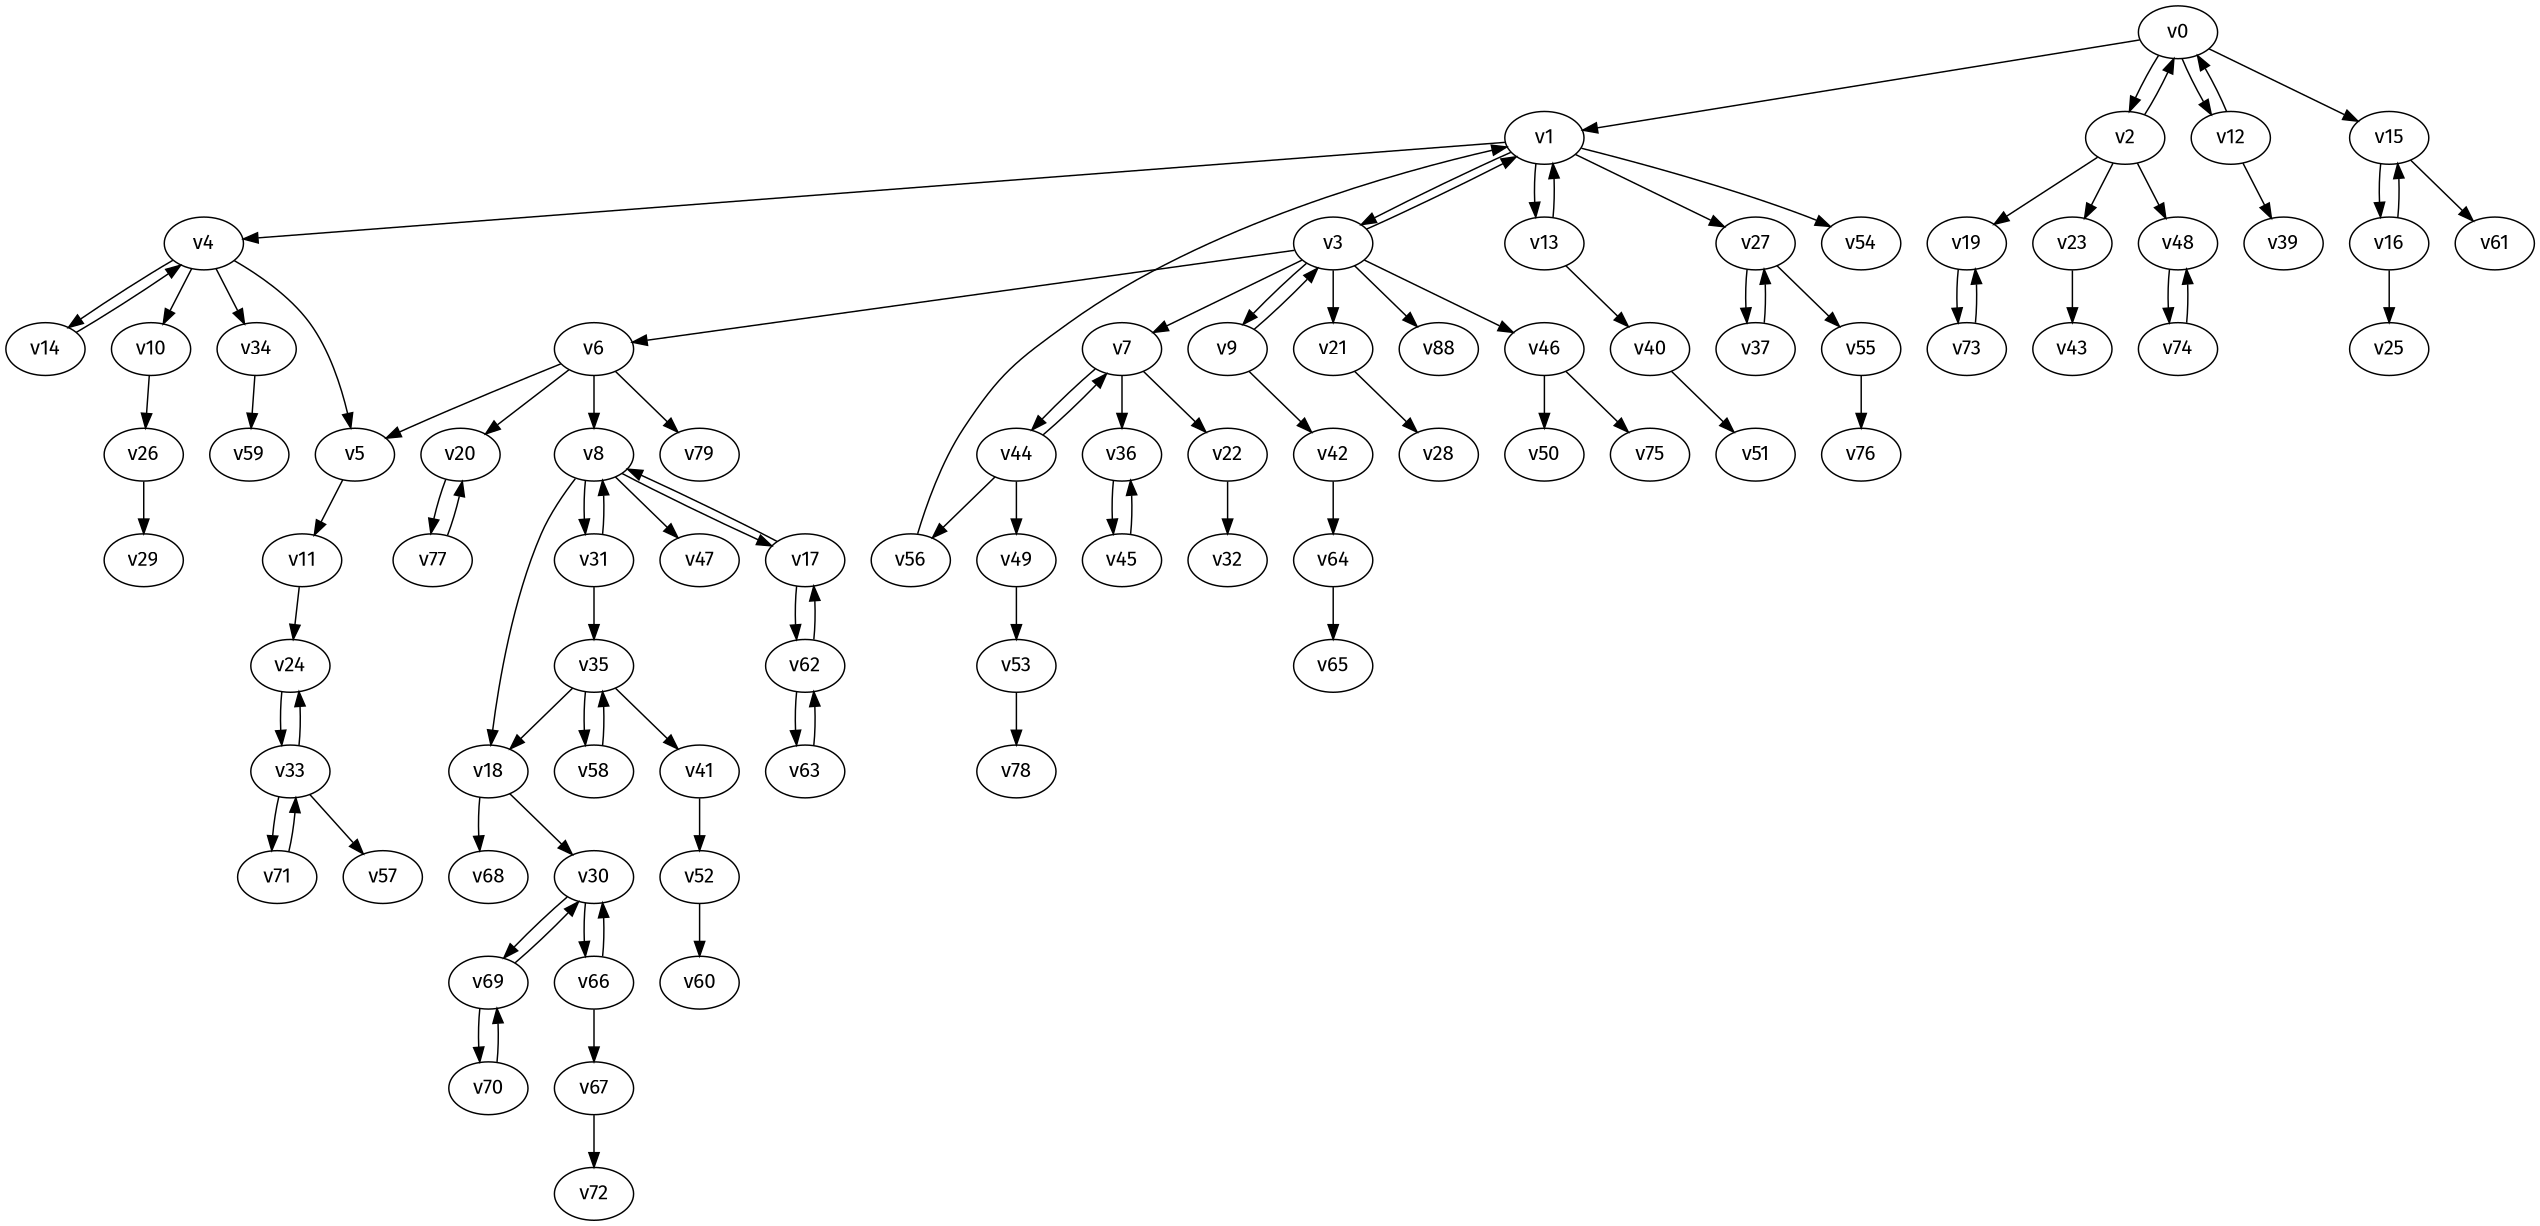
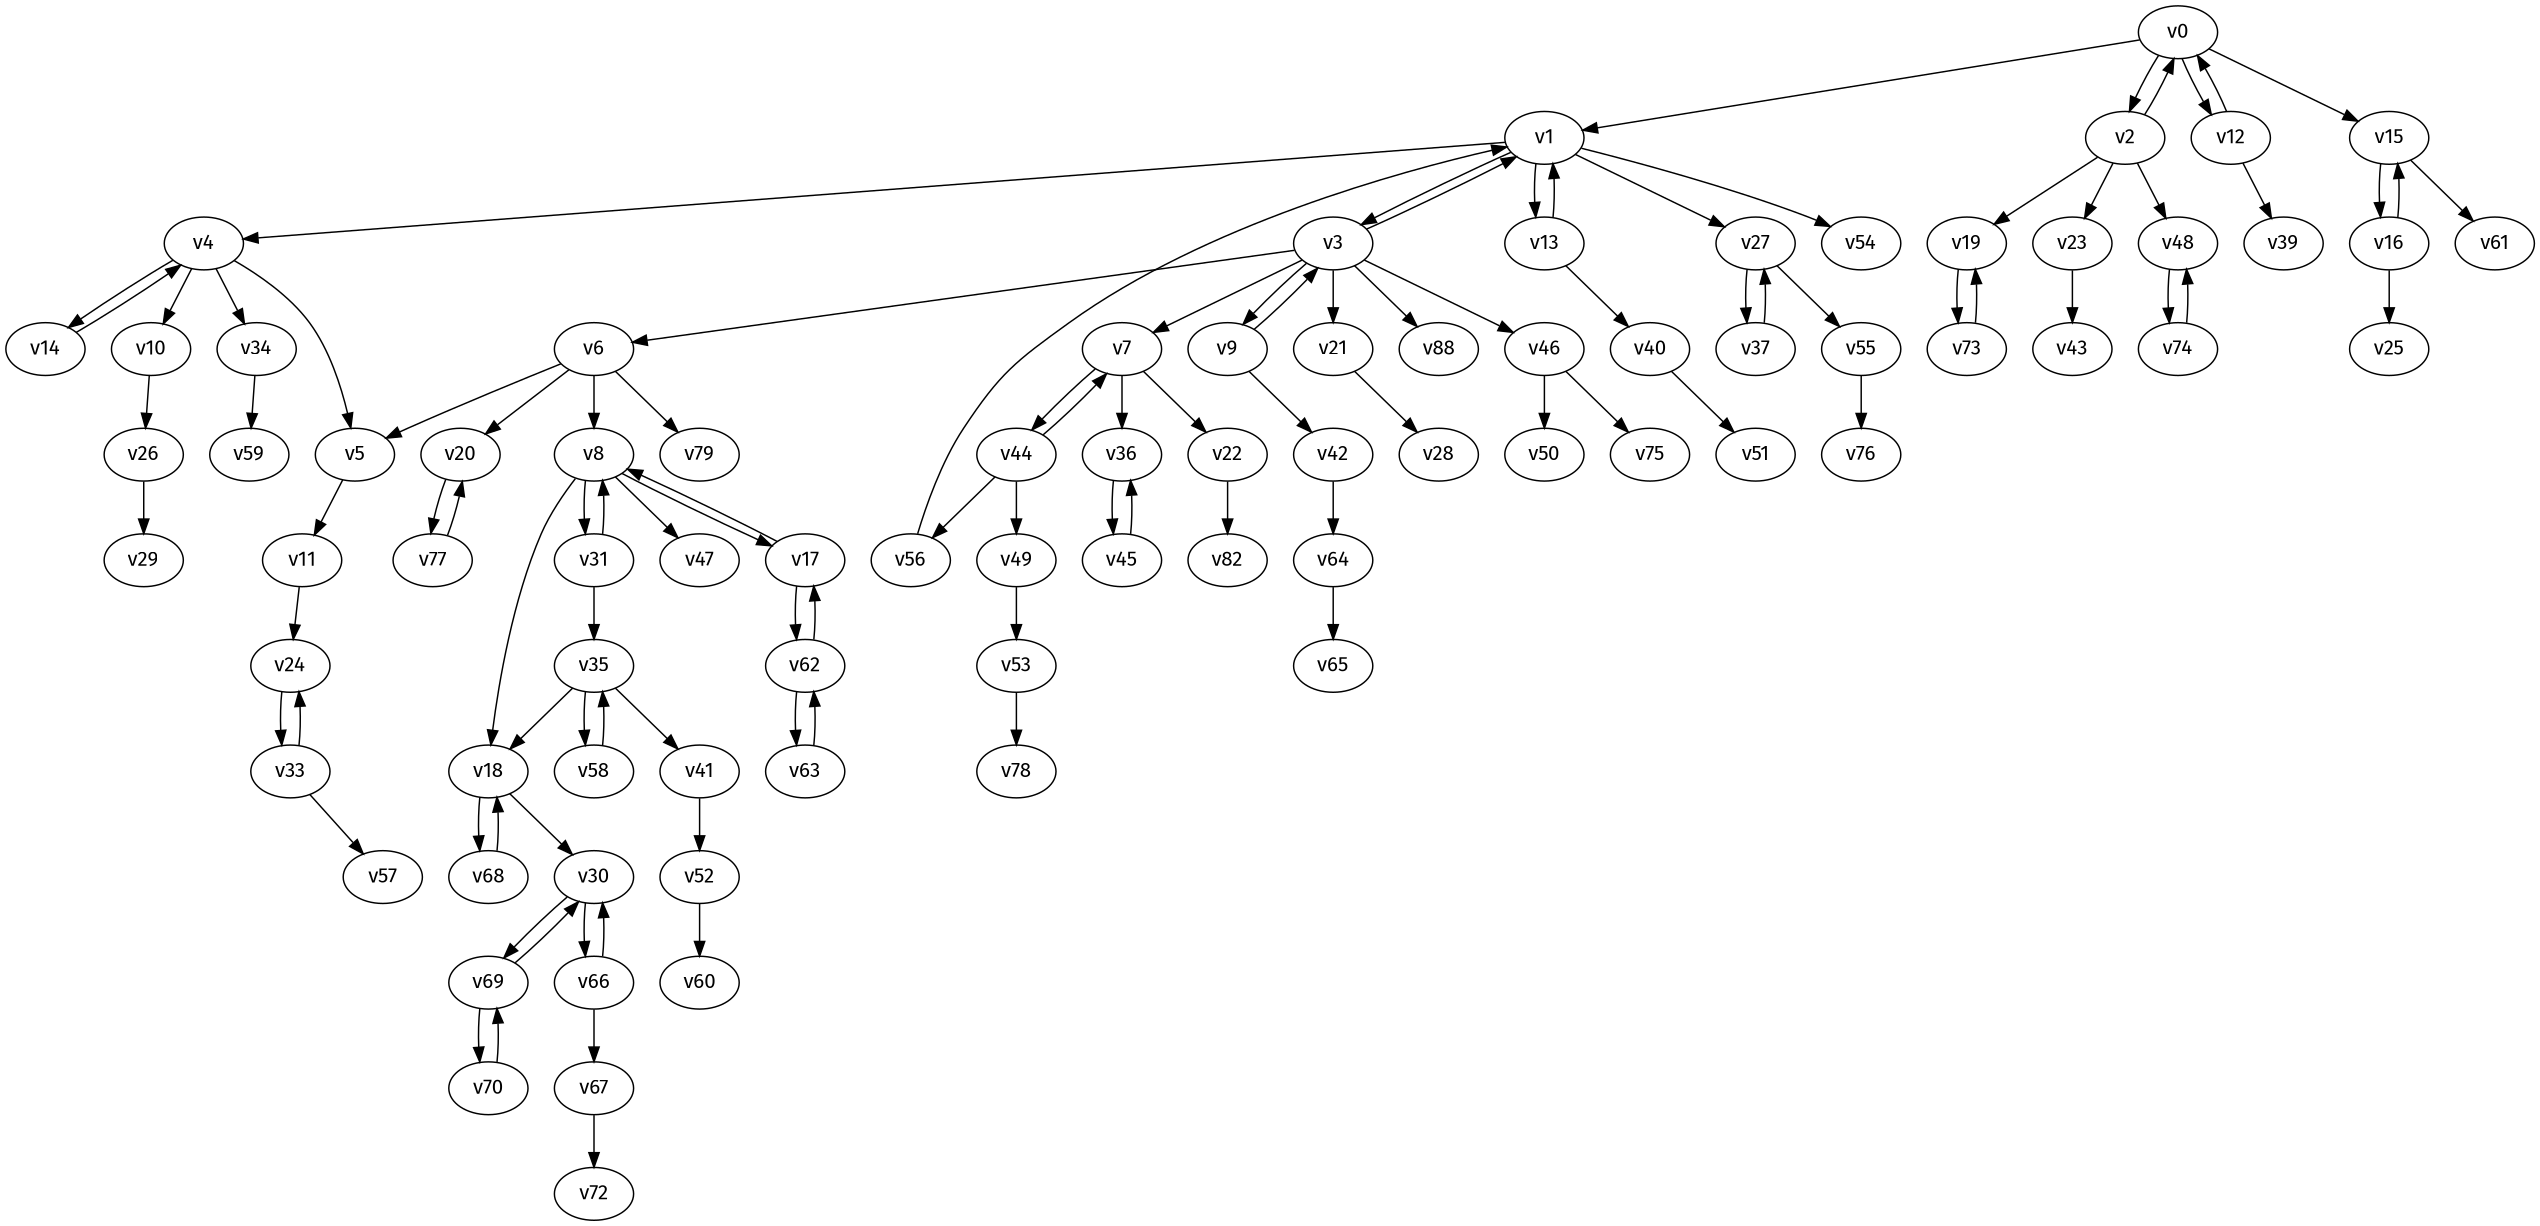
(1228, 560) -> (1228, 560)
none -> (498, 832)
(277, 877) -> none
